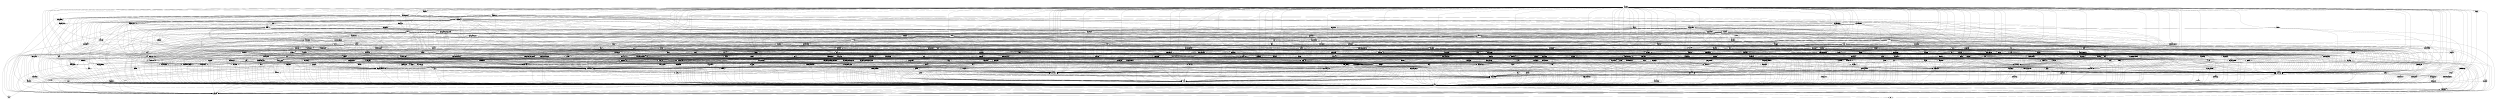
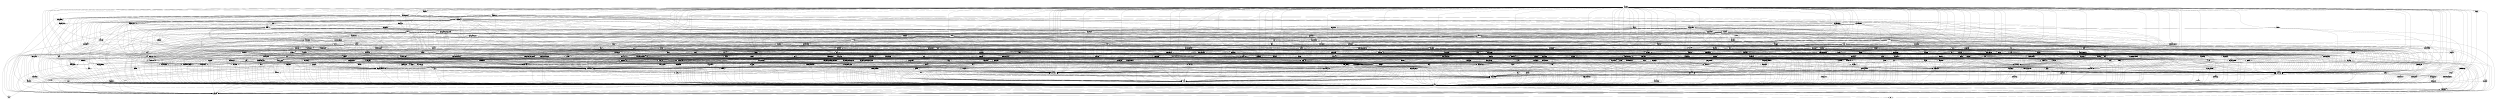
(921, 73) -> (921, 73)
